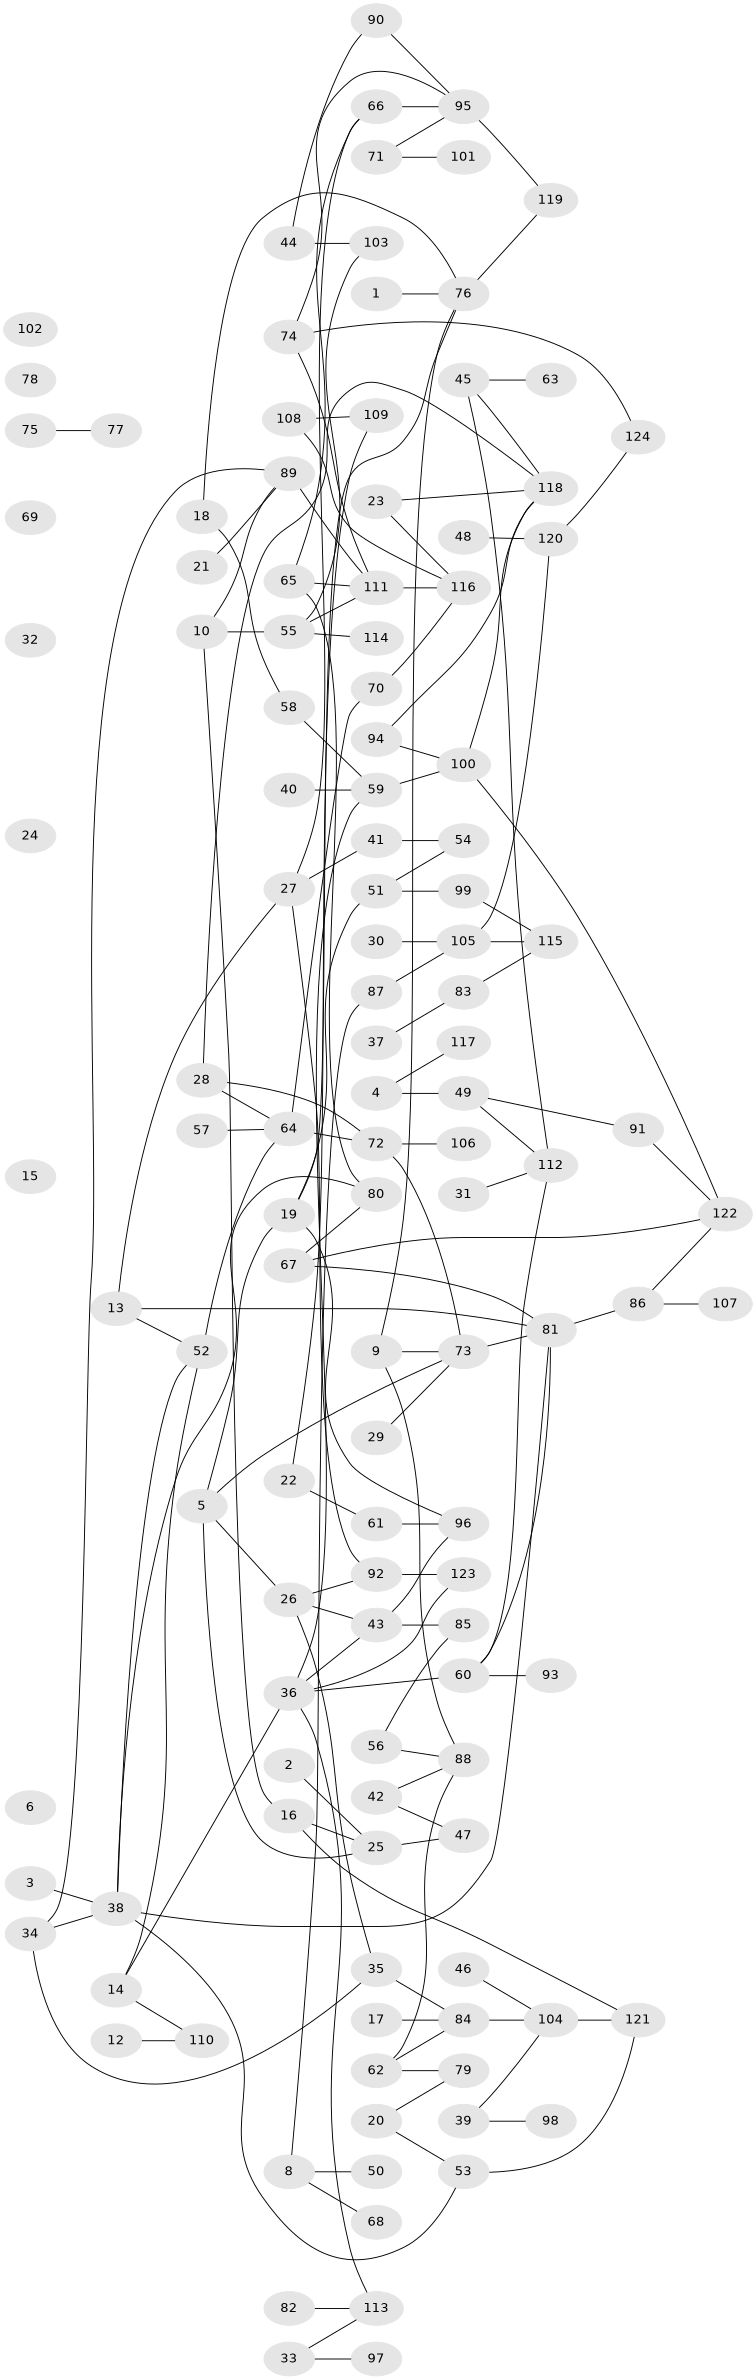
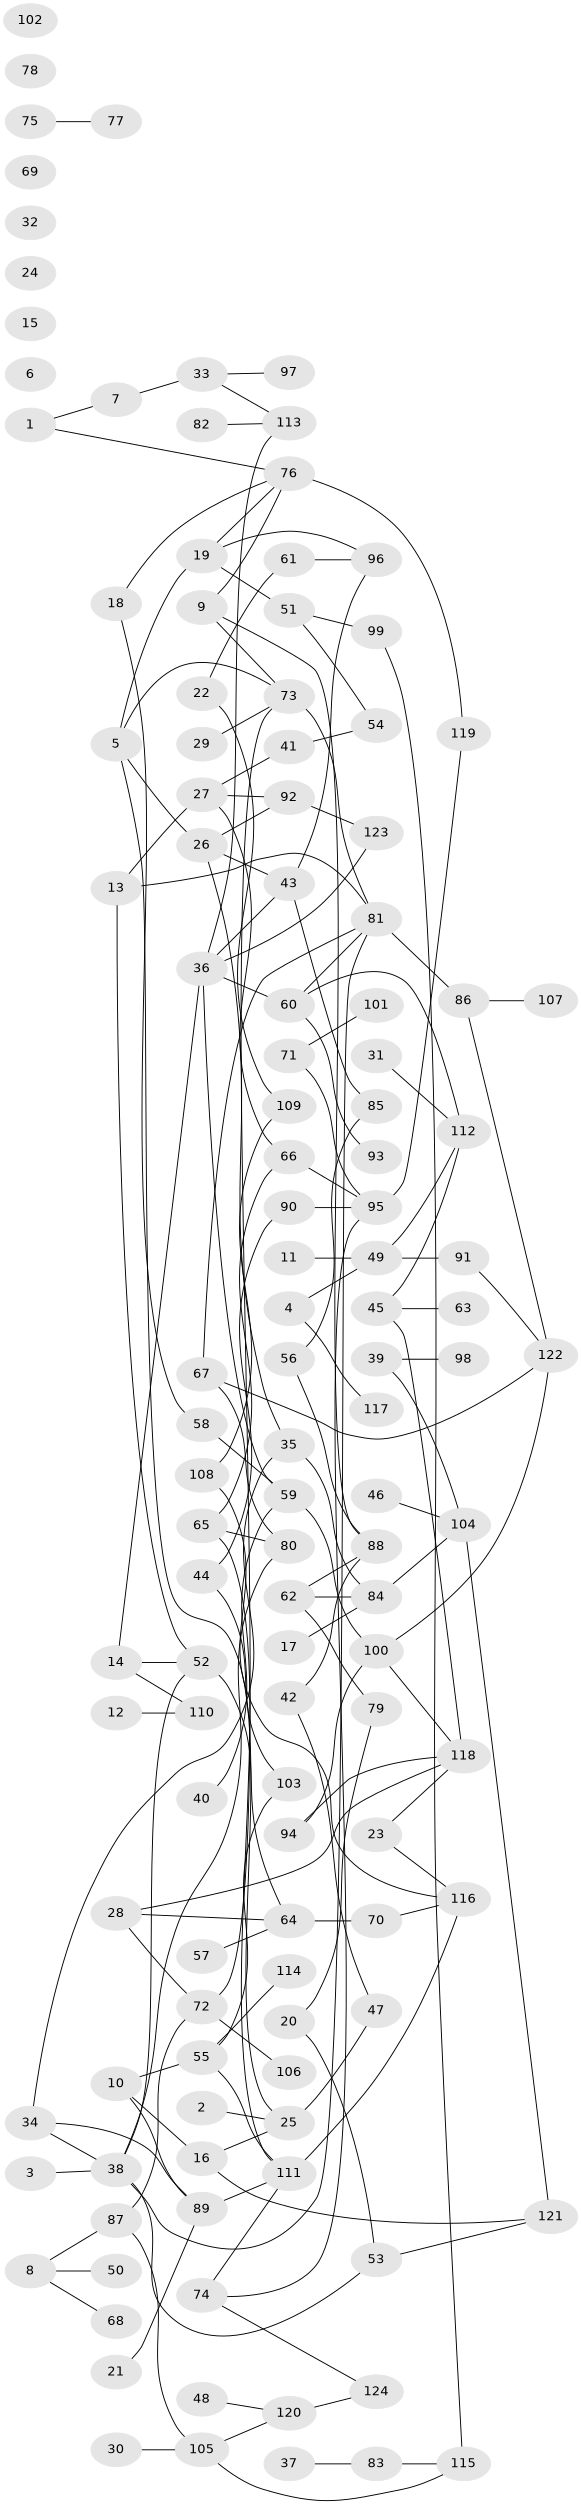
none -> (116, 400)
(333, 1136) -> (158, 2108)
none -> (289, 1258)
